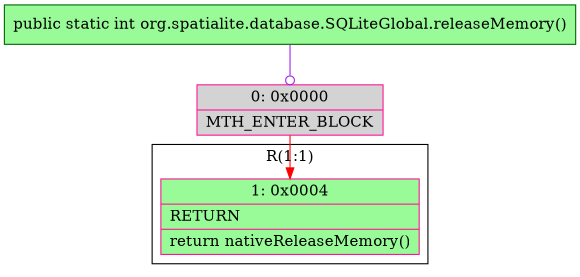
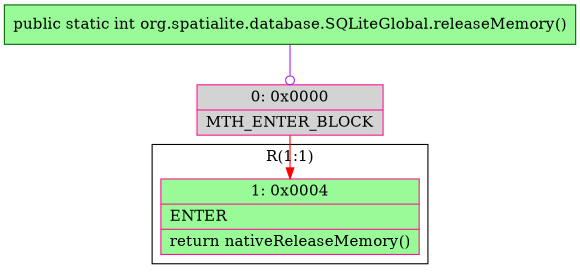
(205, 216) -> (199, 216)
